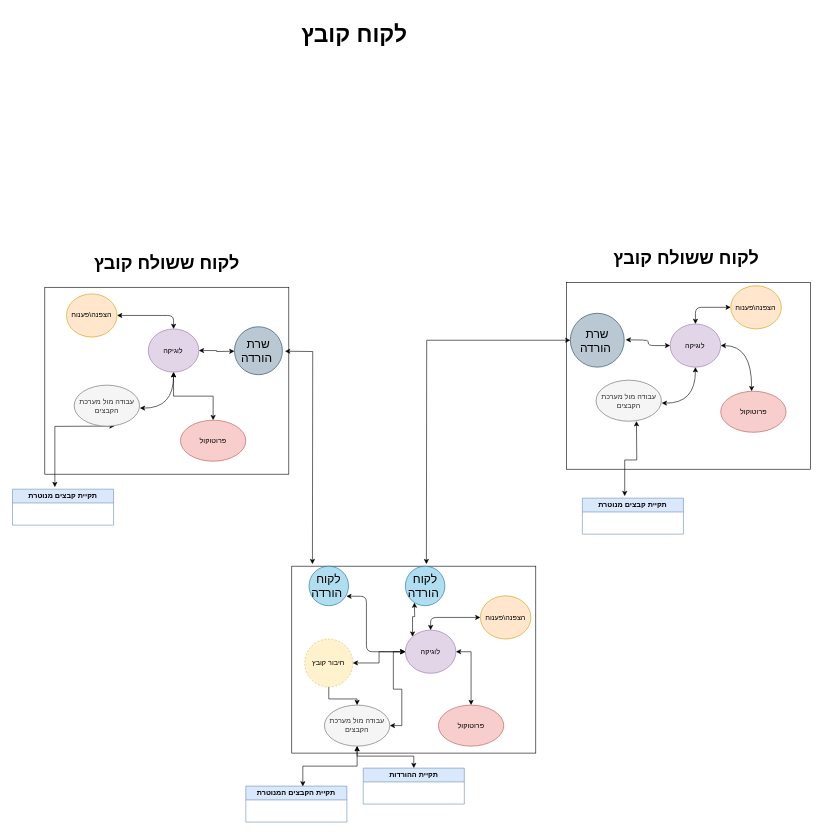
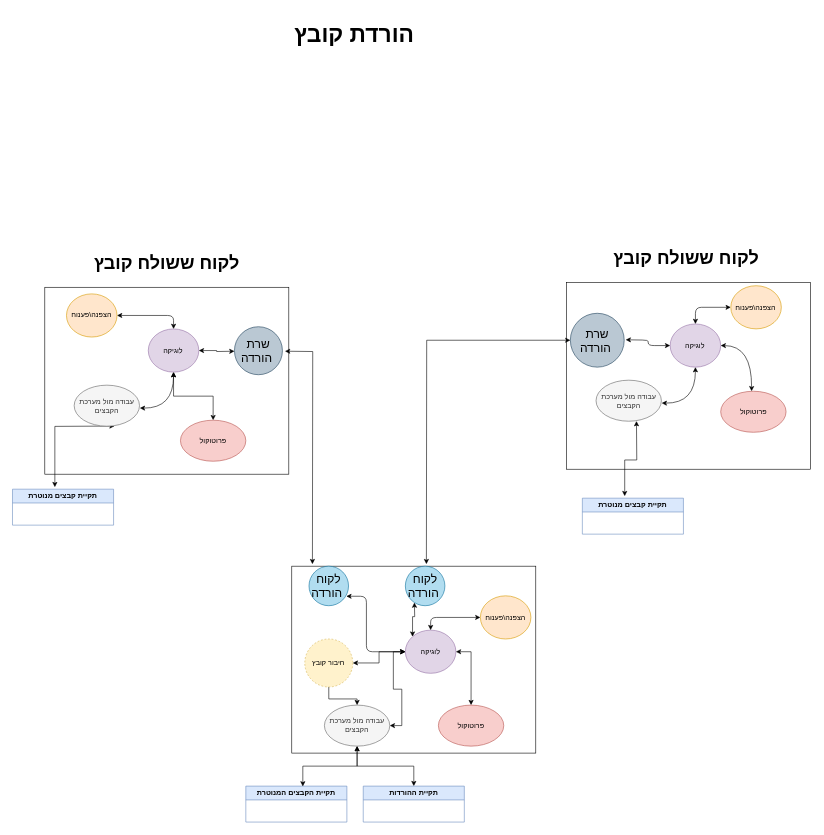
(354, 20) -> (354, 20)
(414, 786) -> (414, 804)
